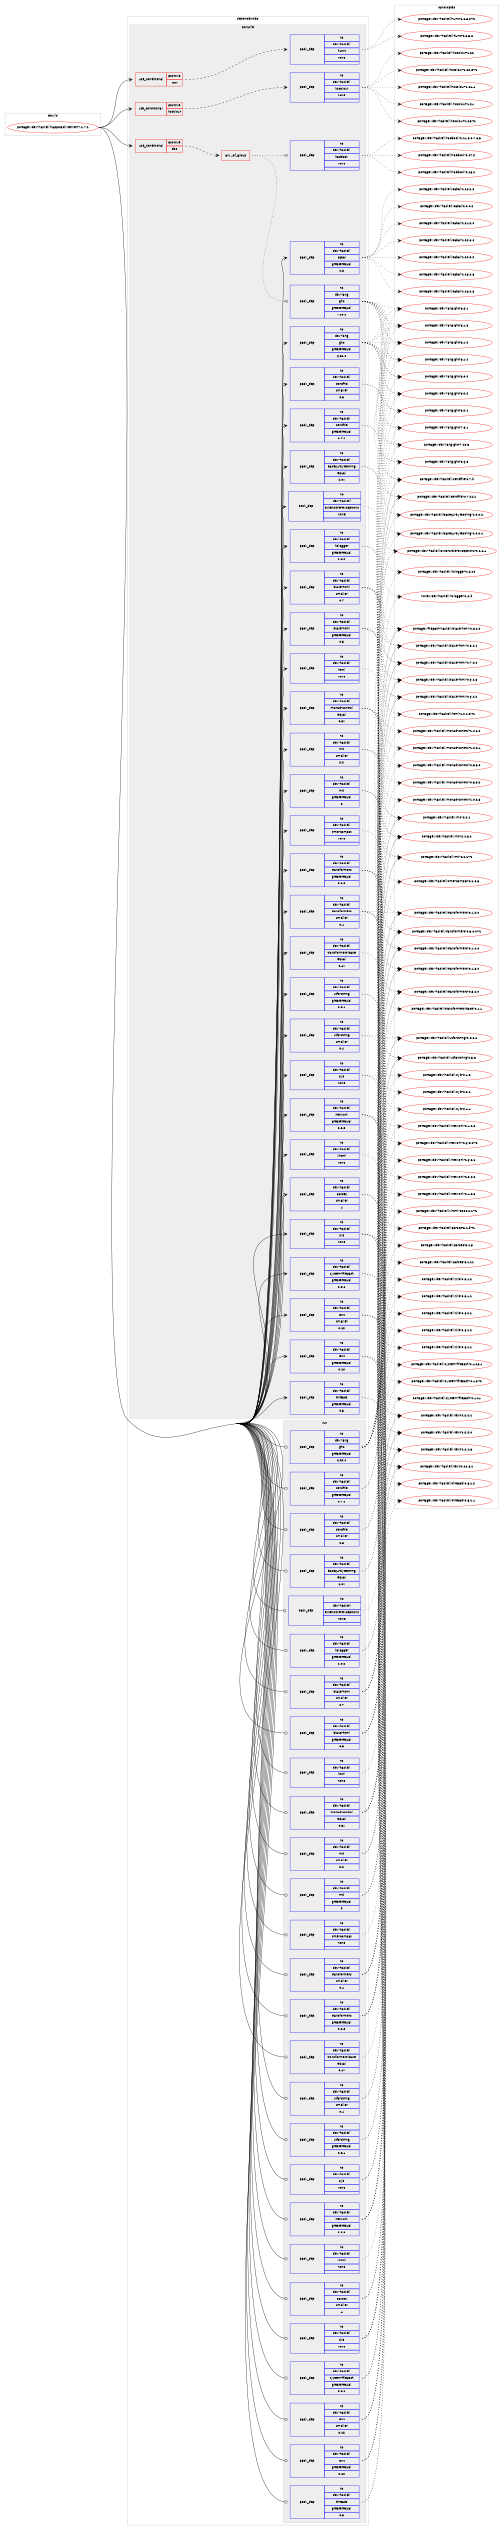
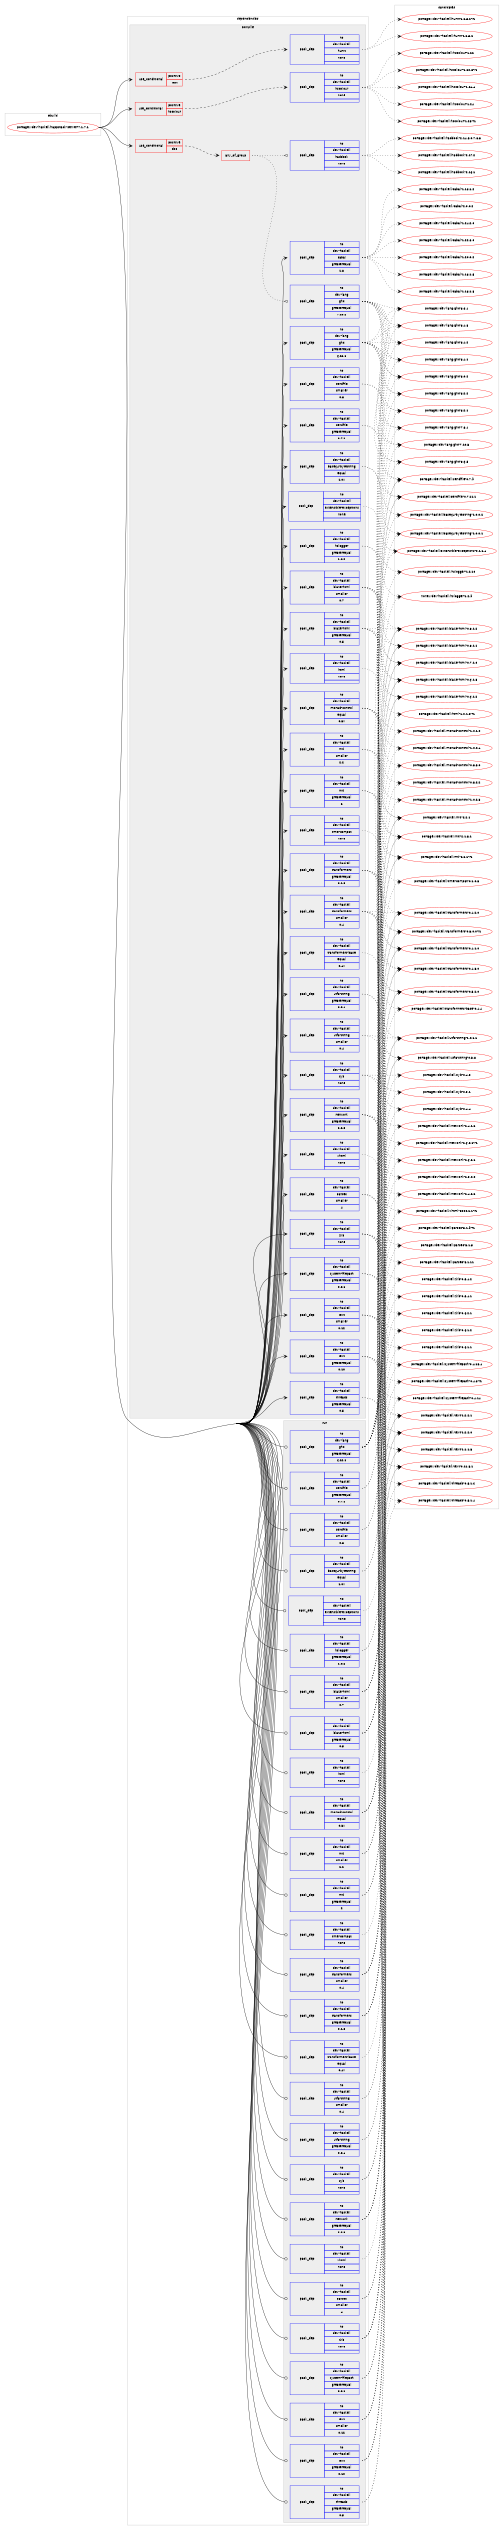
(447, 629) -> (447, 629)
